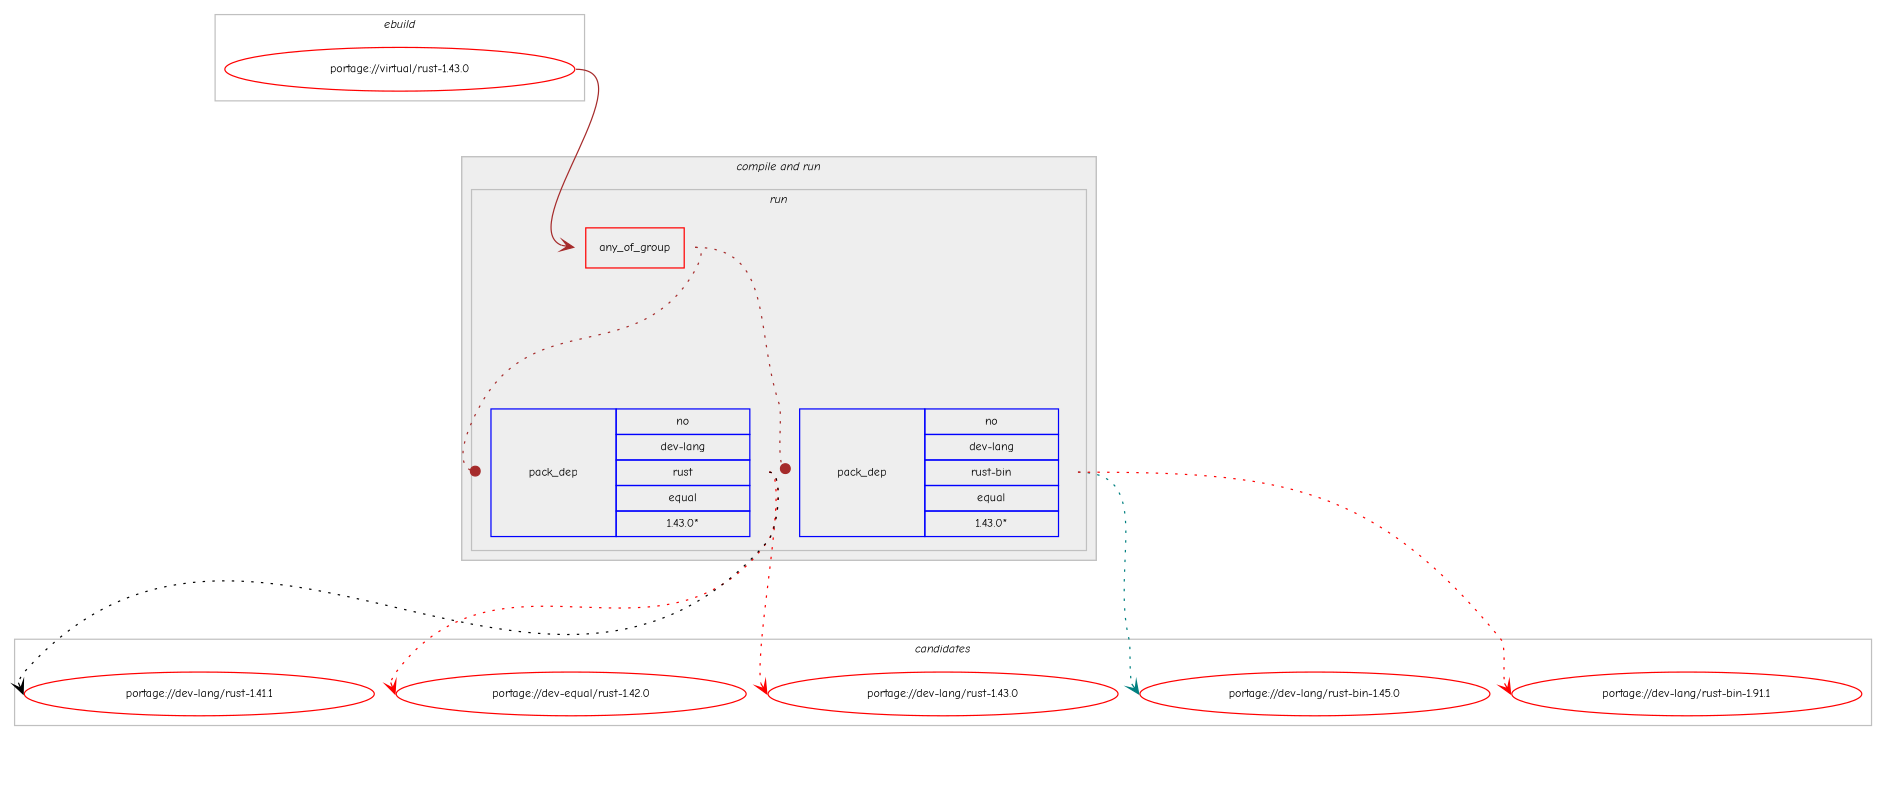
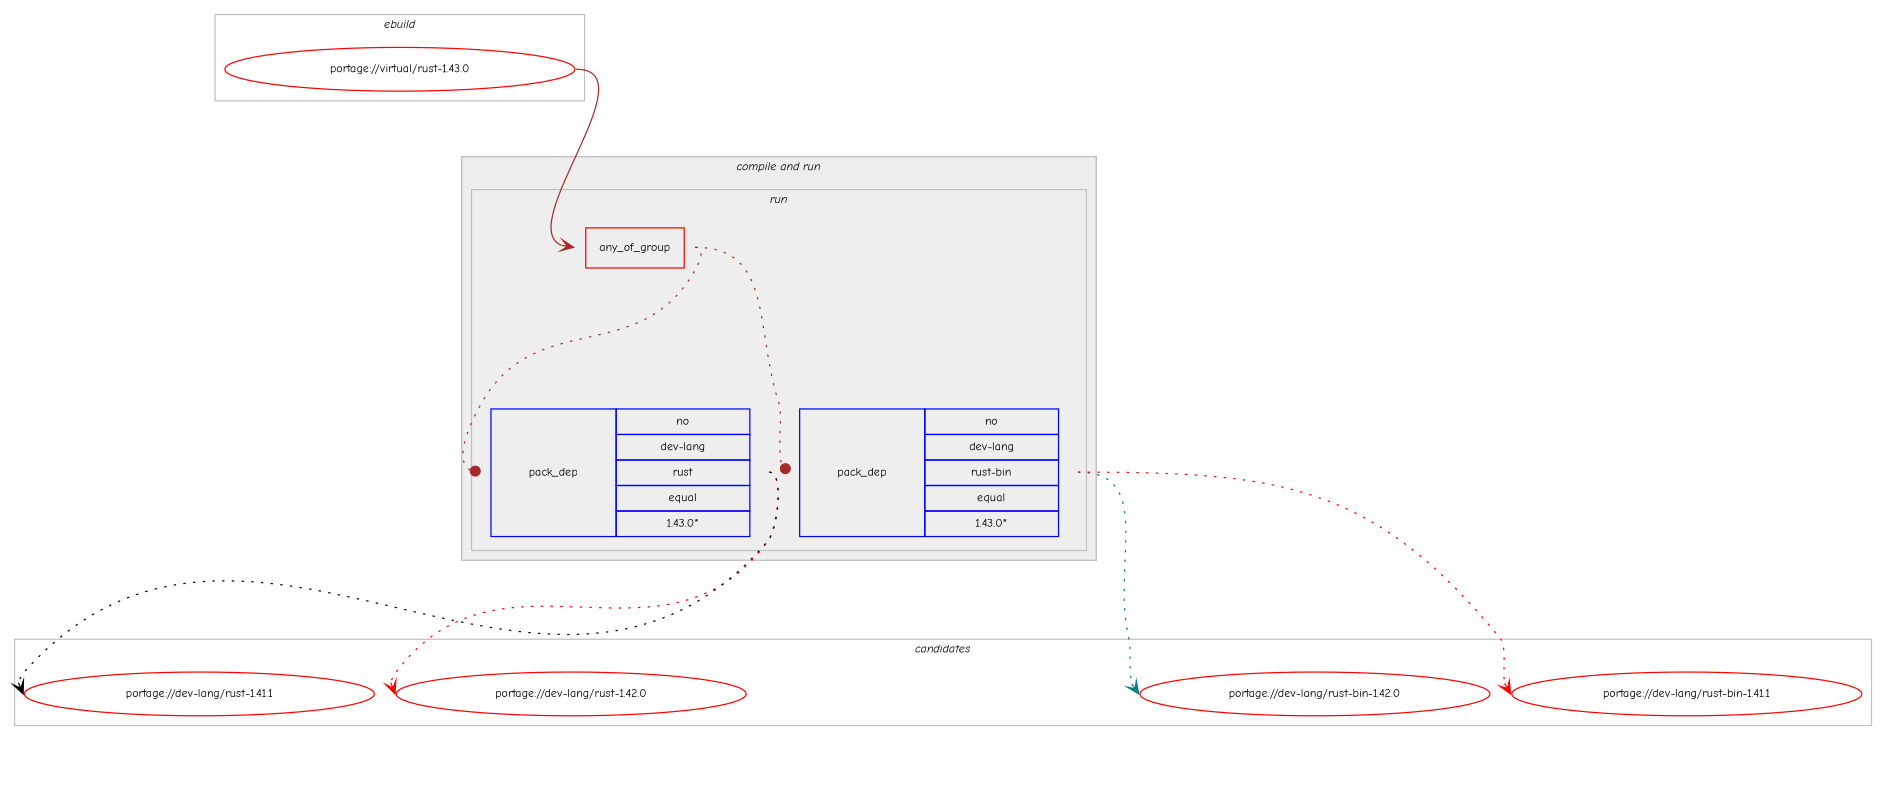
(571, 694) -> (571, 694)
(943, 694) -> none
(1315, 694) -> (1315, 694)
(1687, 694) -> (1687, 694)
